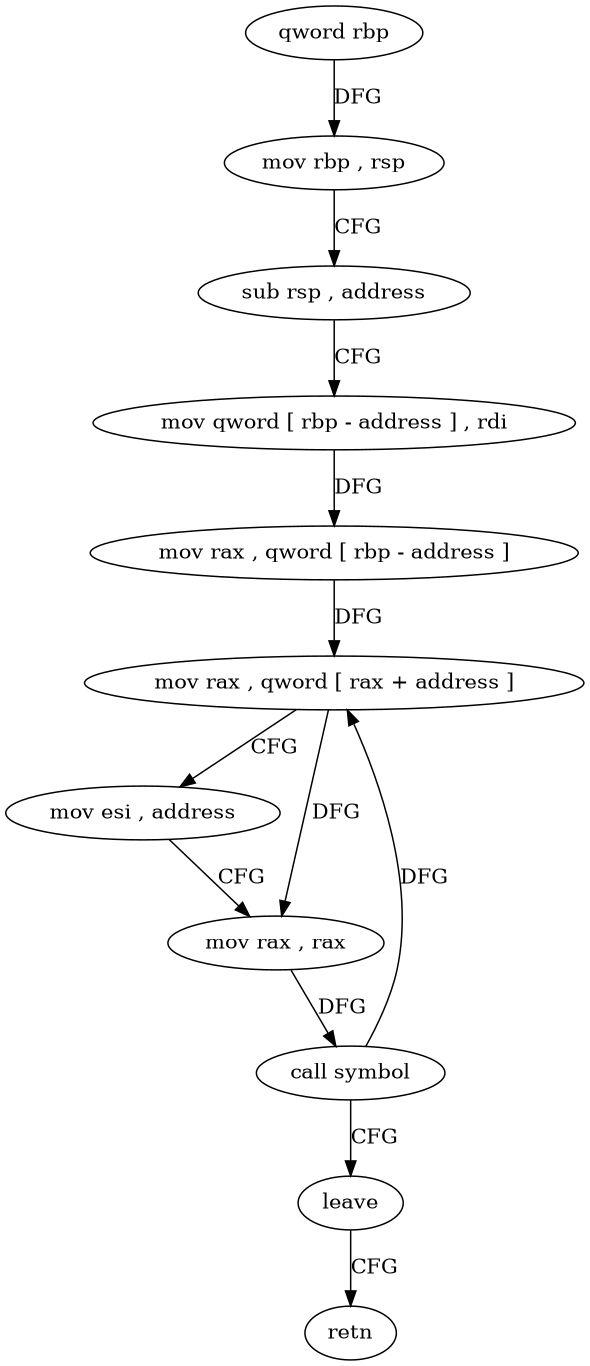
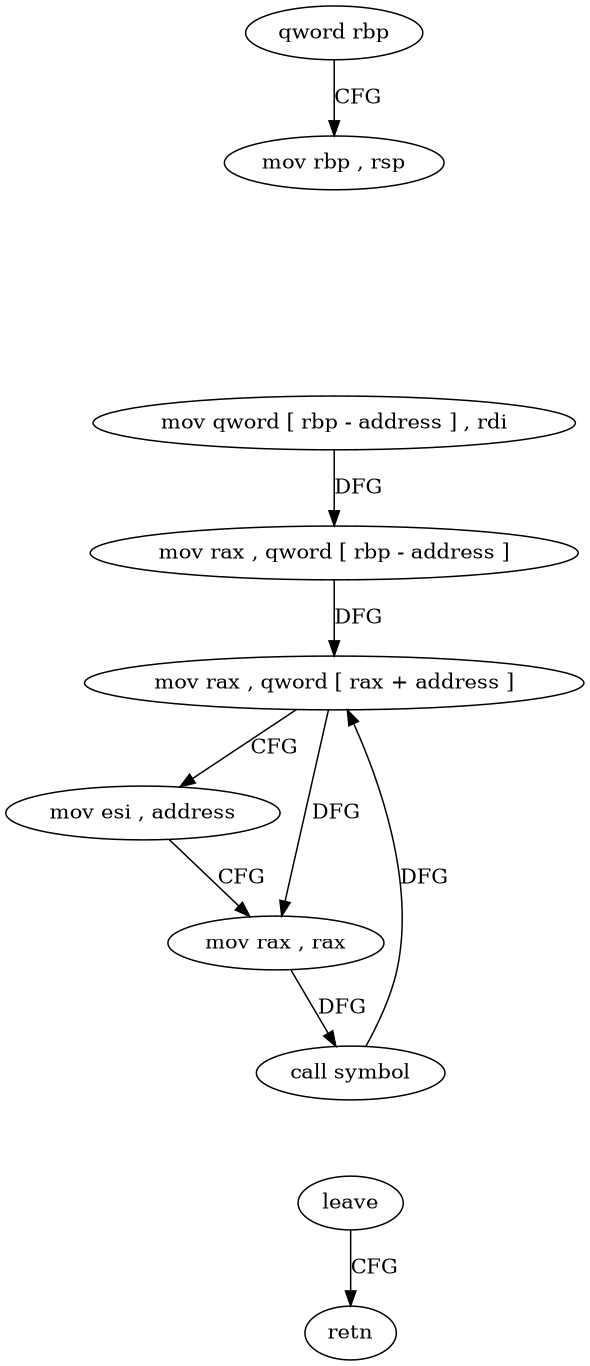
(358, 98) -> (358, 98)
(334, 293) -> none
(351, 1131) -> none
